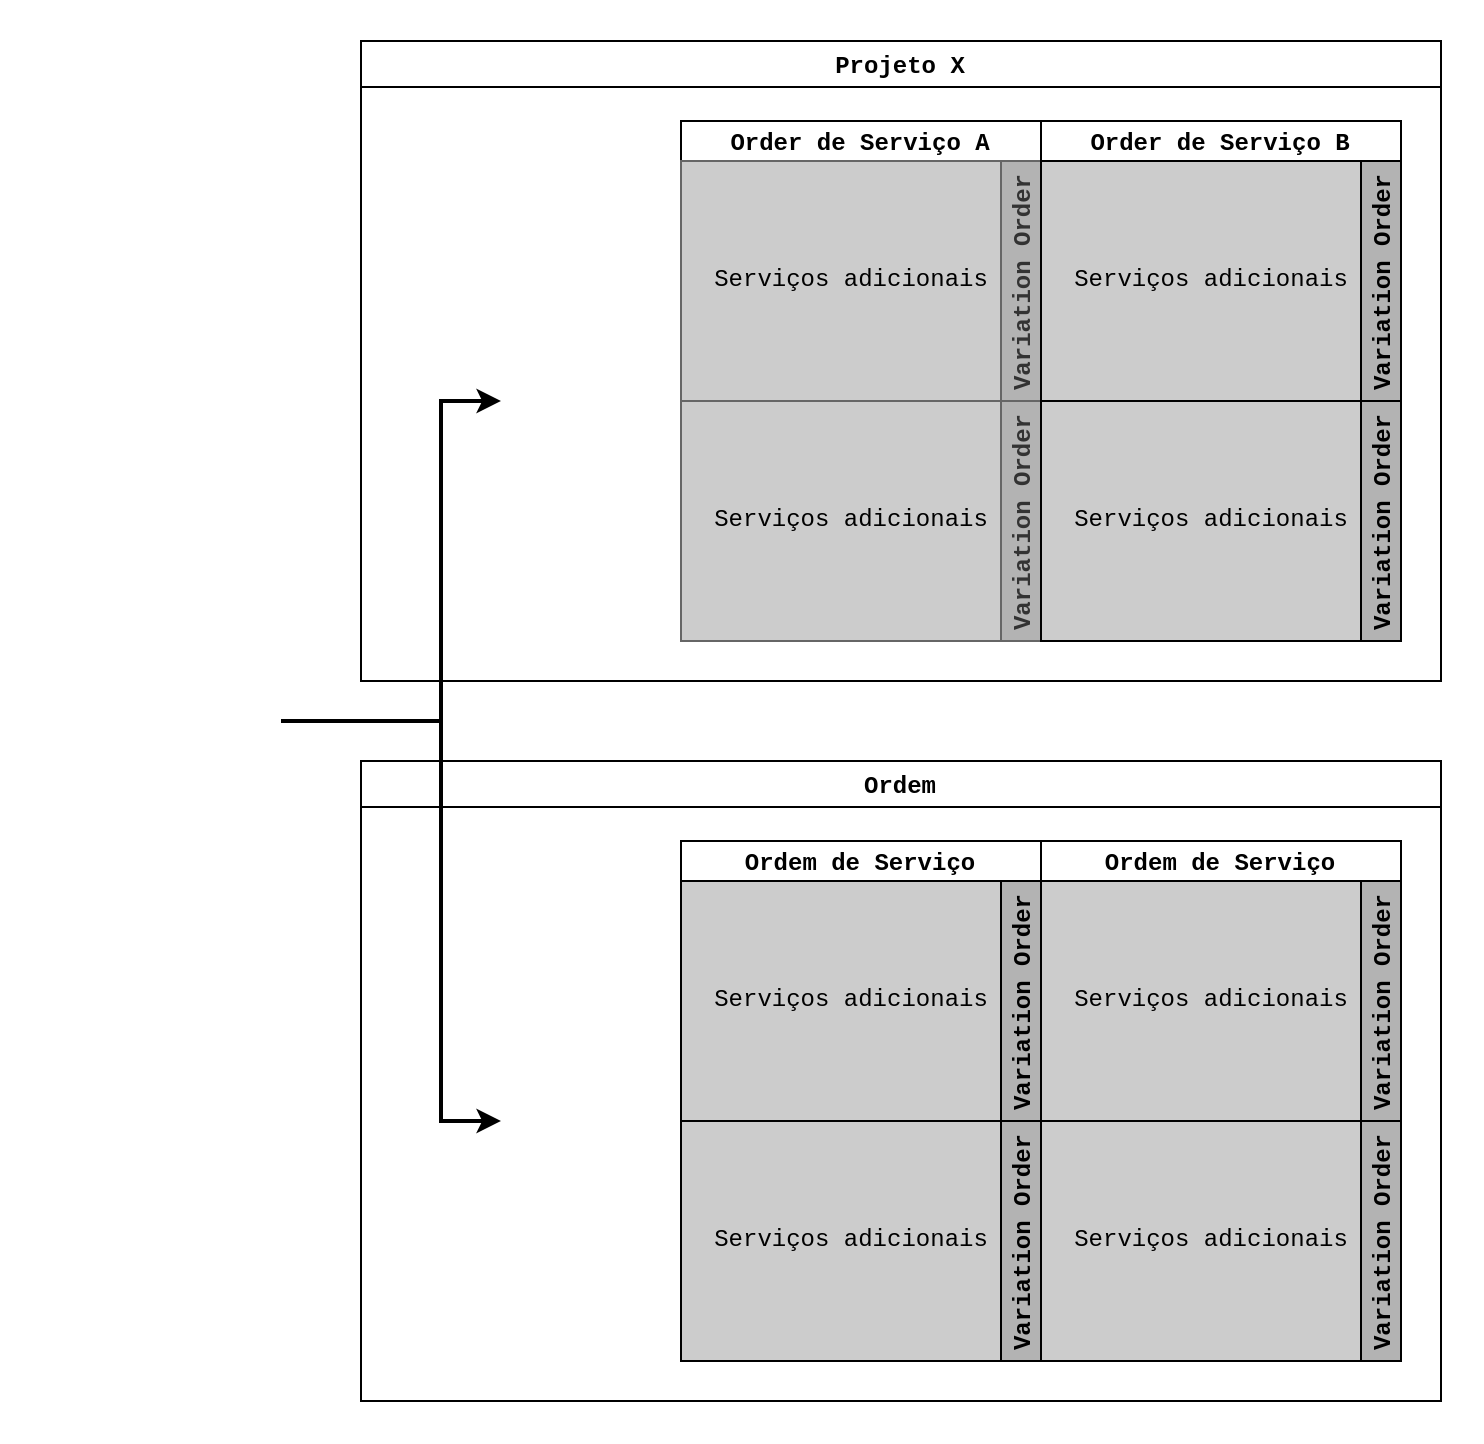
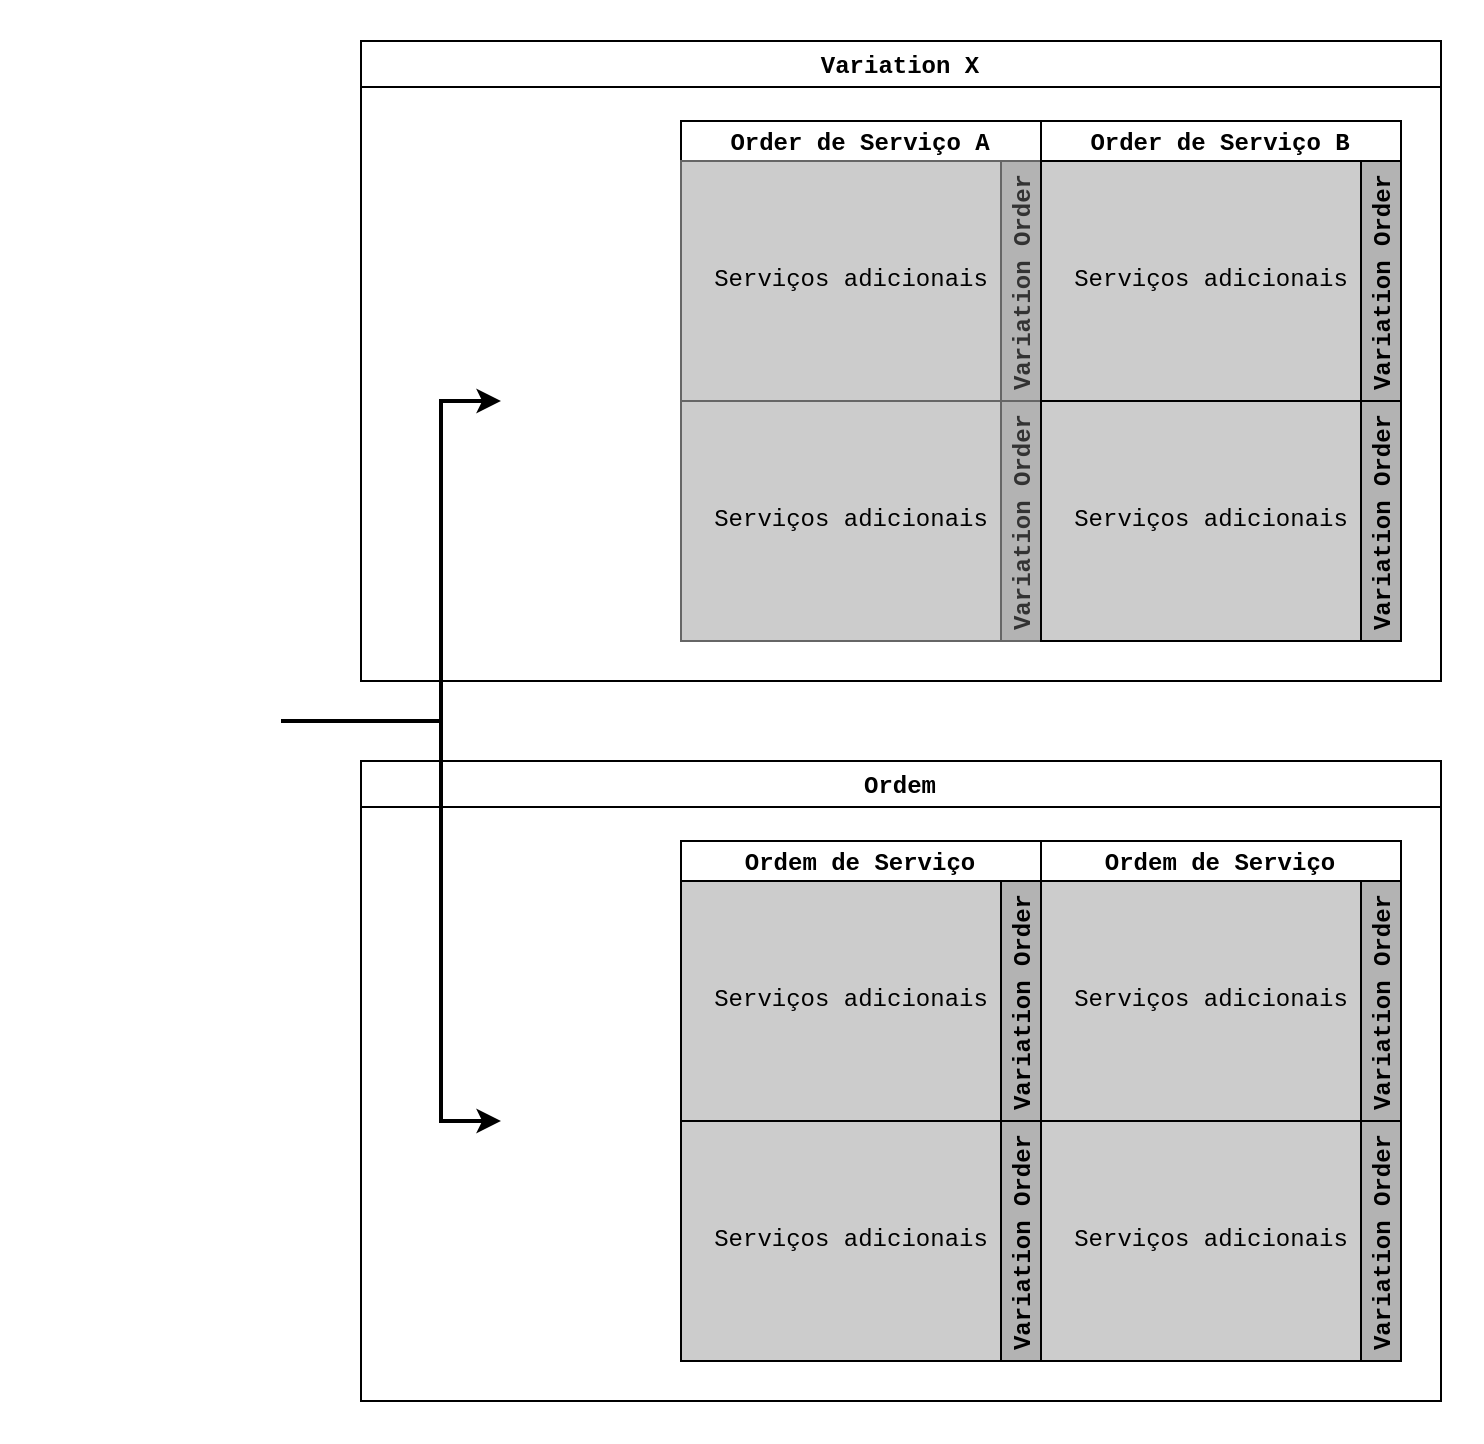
(900, 65) -> (900, 65)
